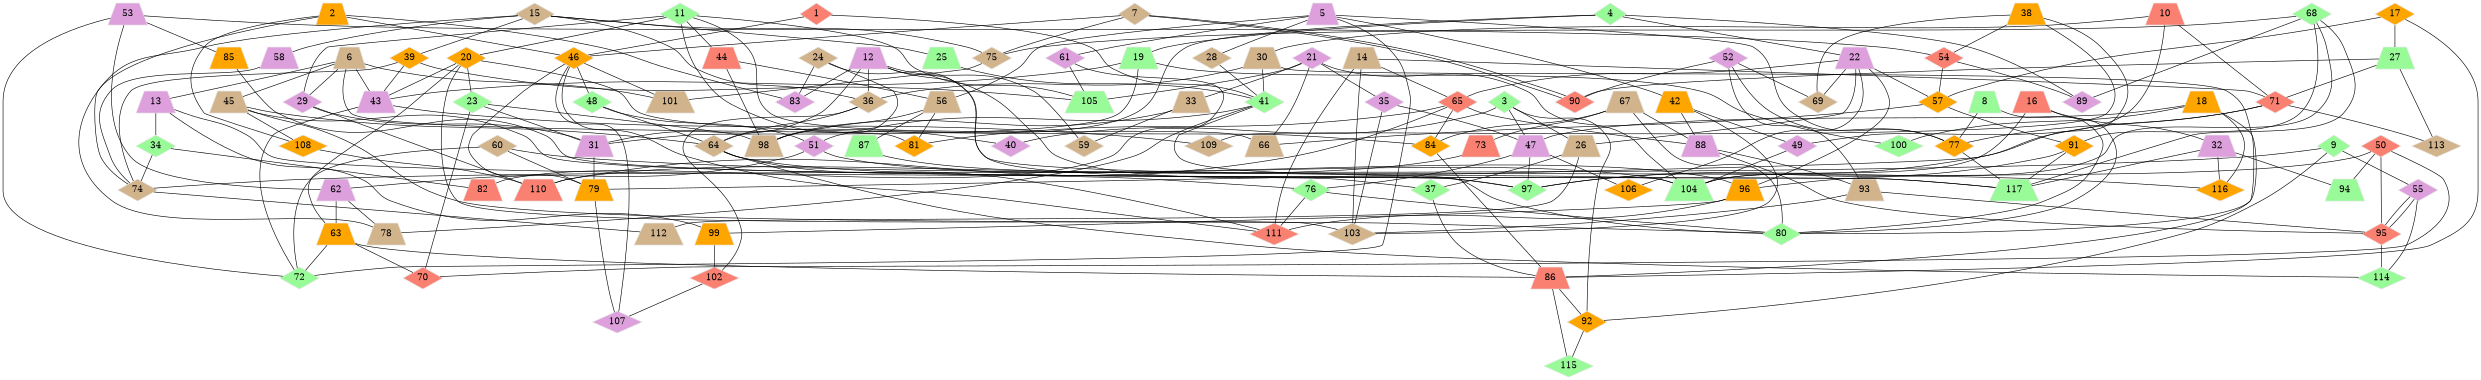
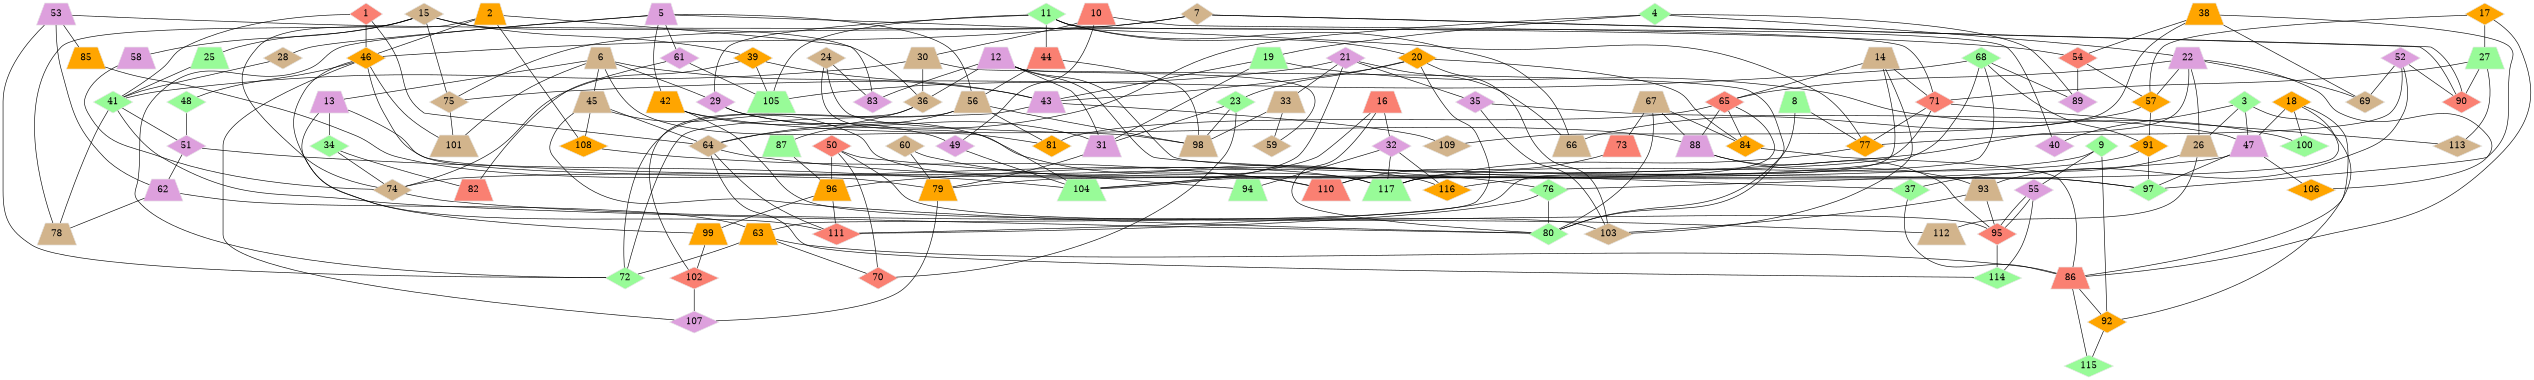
(2202, 102) -> (2292, 102)
(653, 124) -> (505, 123)
(2217, 146) -> (1392, 146)
(354, 161) -> (643, 161)
